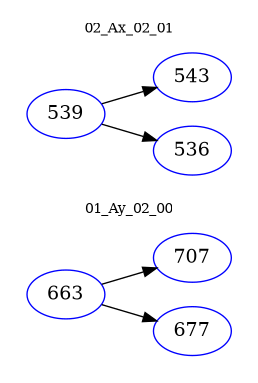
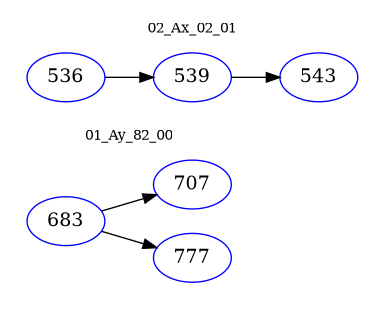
(123, 130) -> (122, 77)
(129, 210) -> (129, 136)
(66, 294) -> (66, 221)
(192, 331) -> (192, 258)
